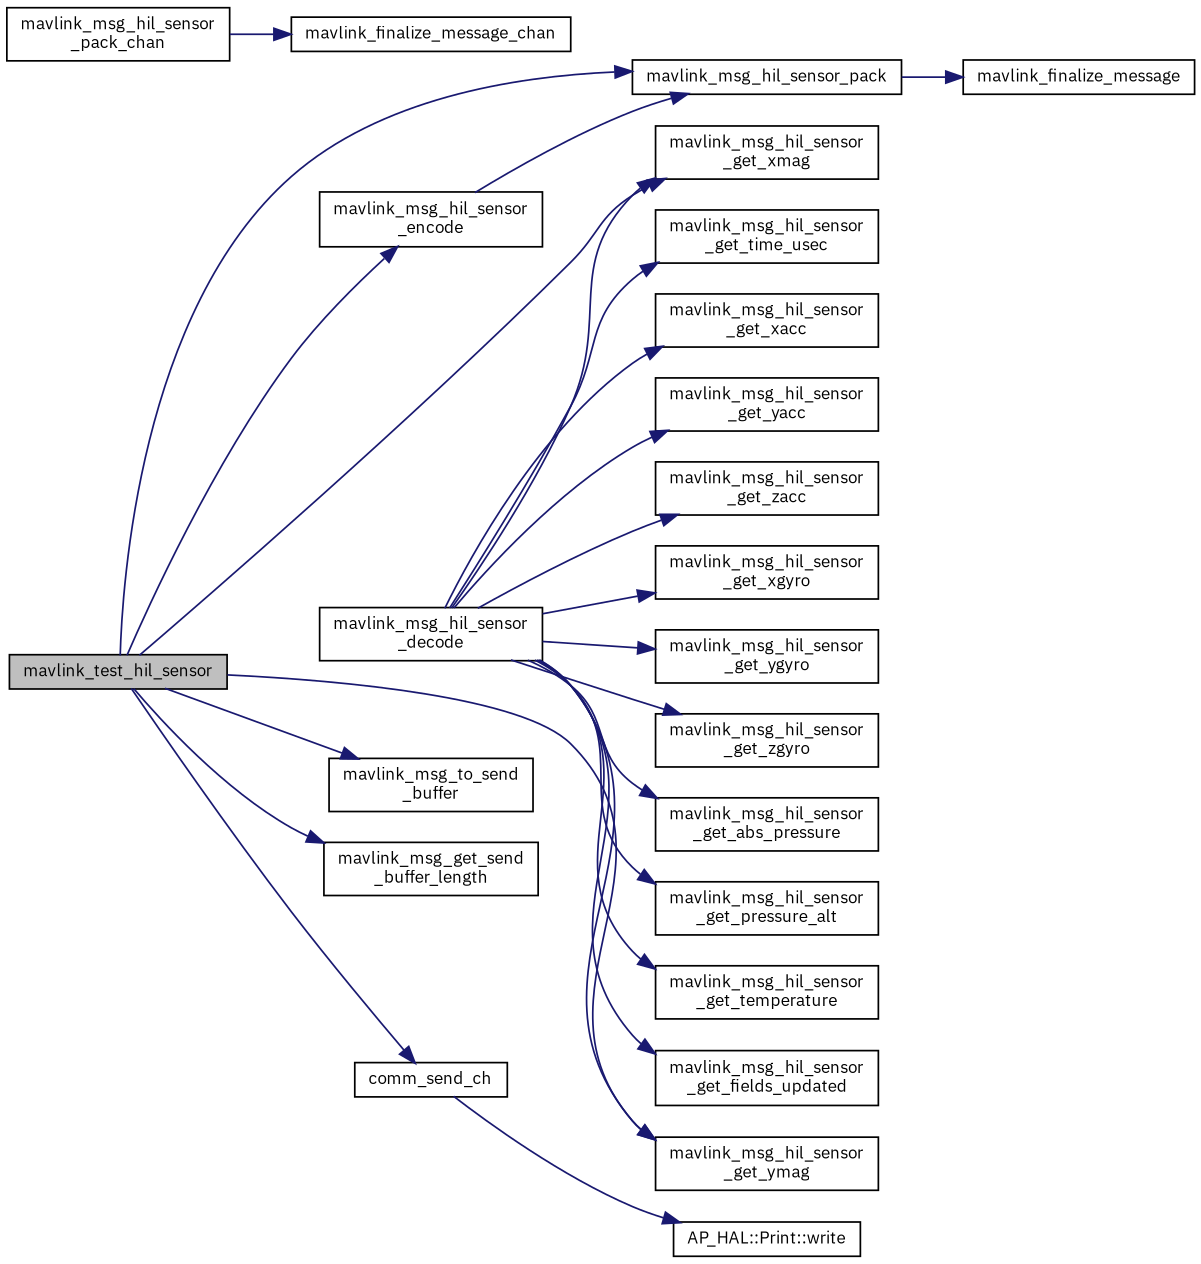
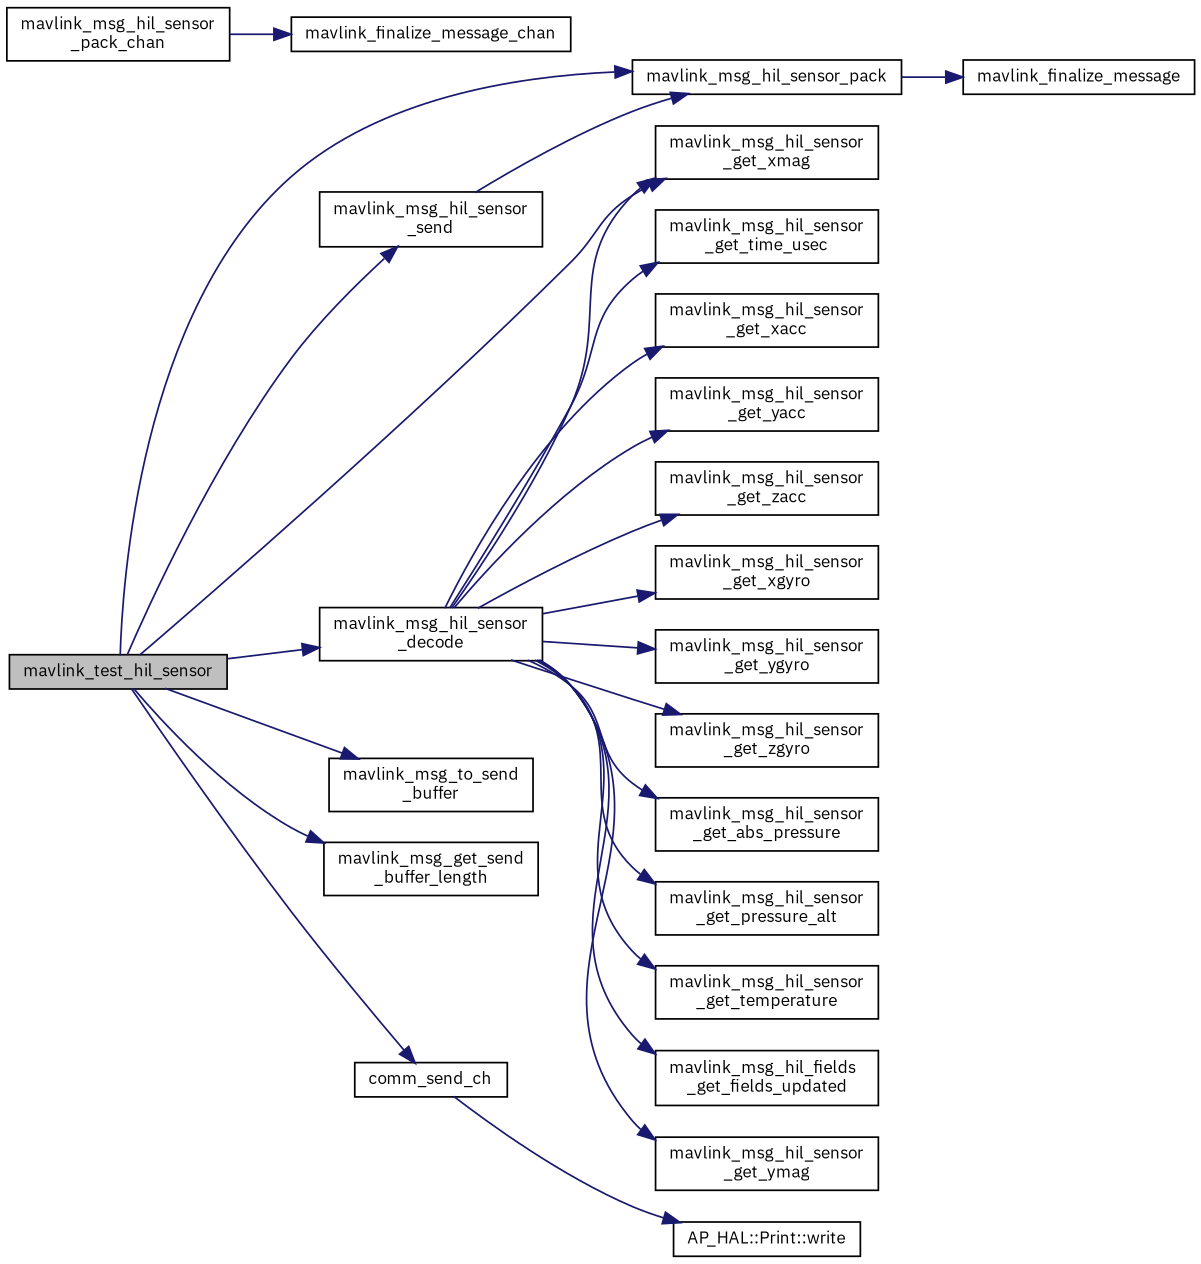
(431, 219) -> (431, 219)
(588, 767) -> (265, 654)
(767, 1078) -> (767, 1078)
